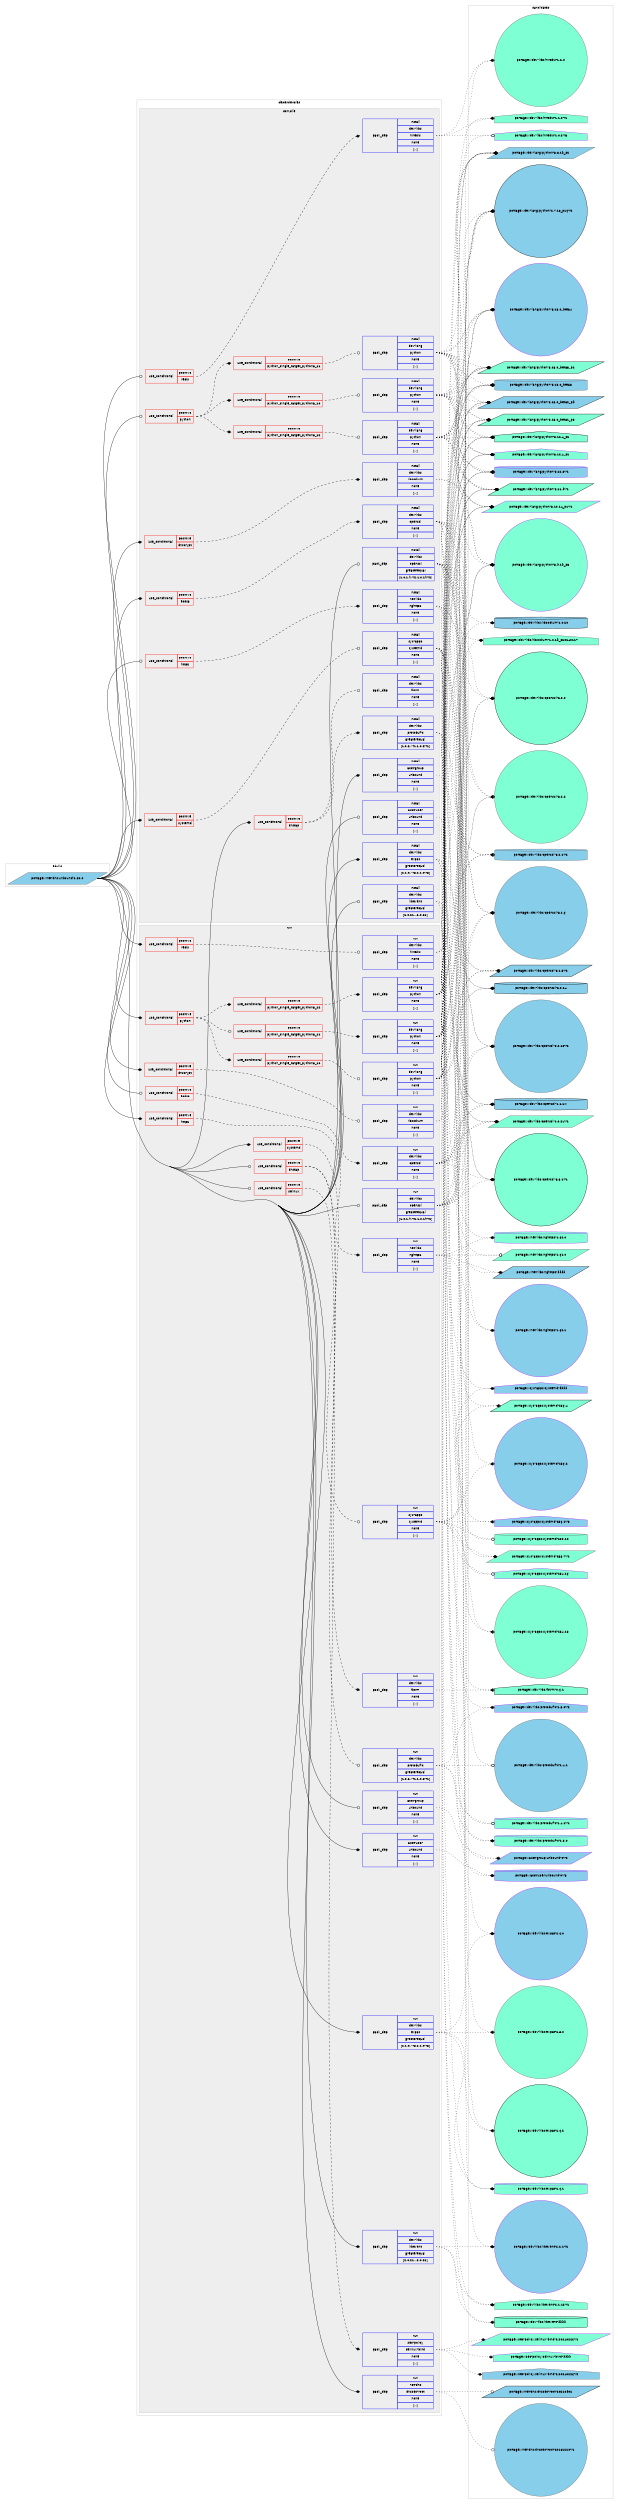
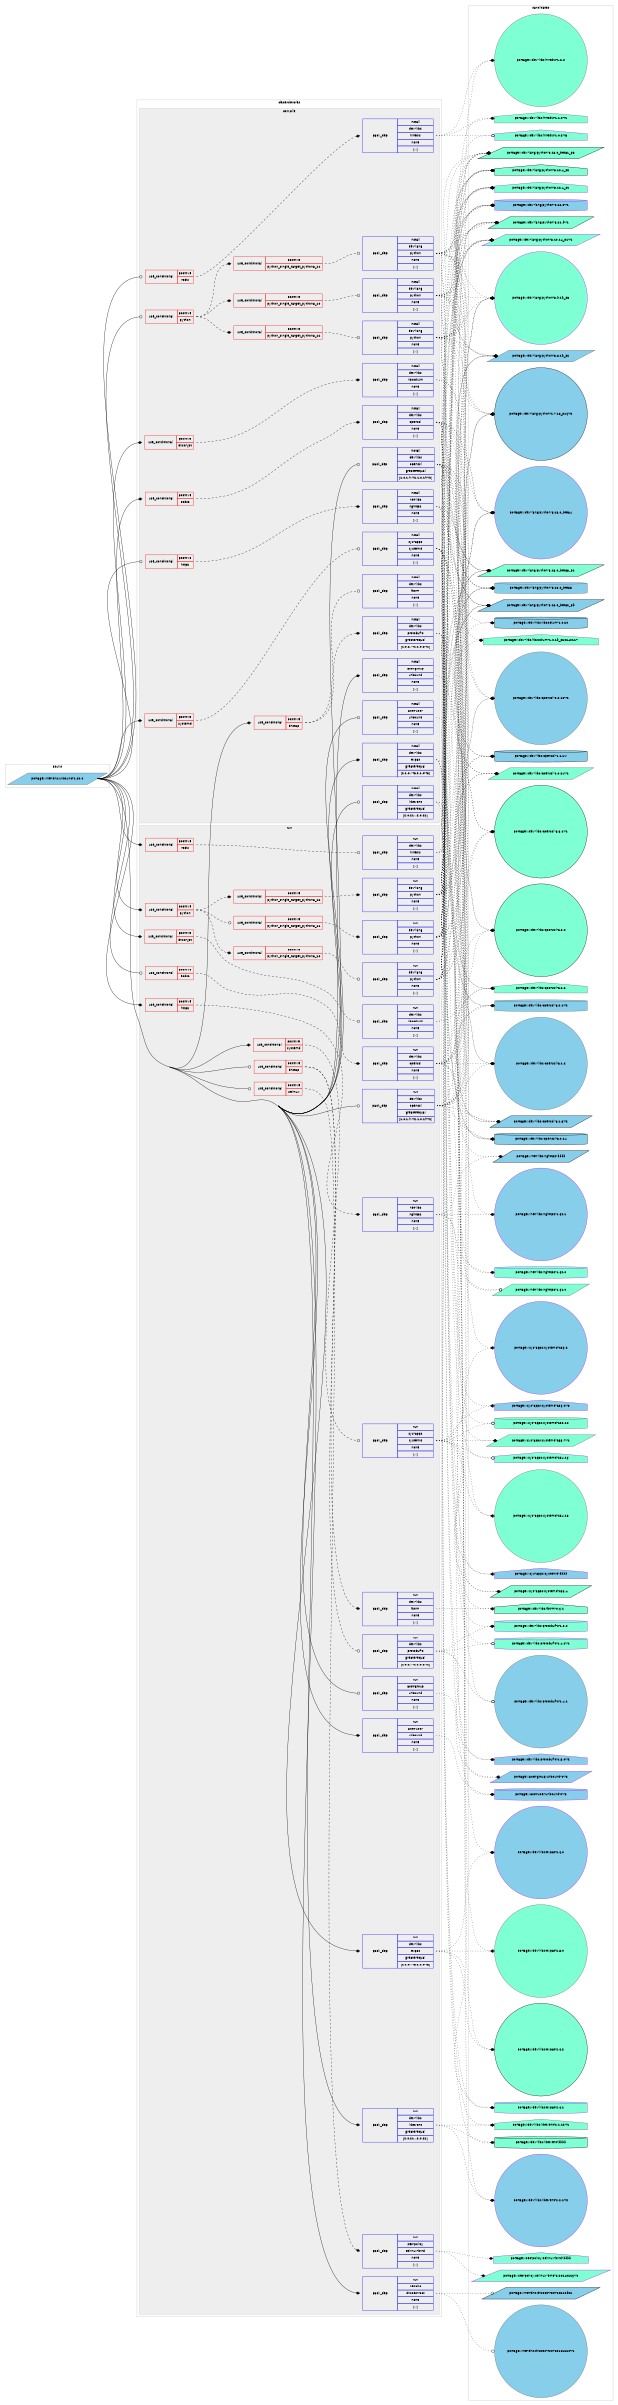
(541, 797) -> (541, 988)
(541, 2374) -> none
